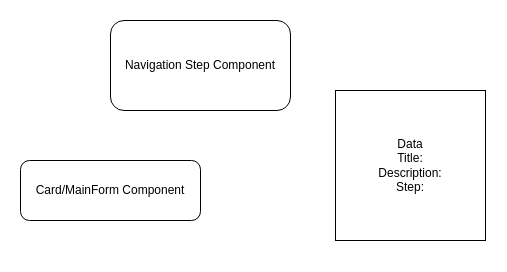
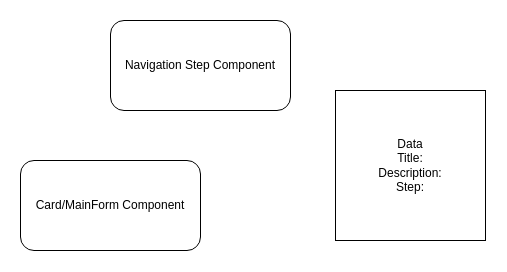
(111, 191) -> (111, 206)
